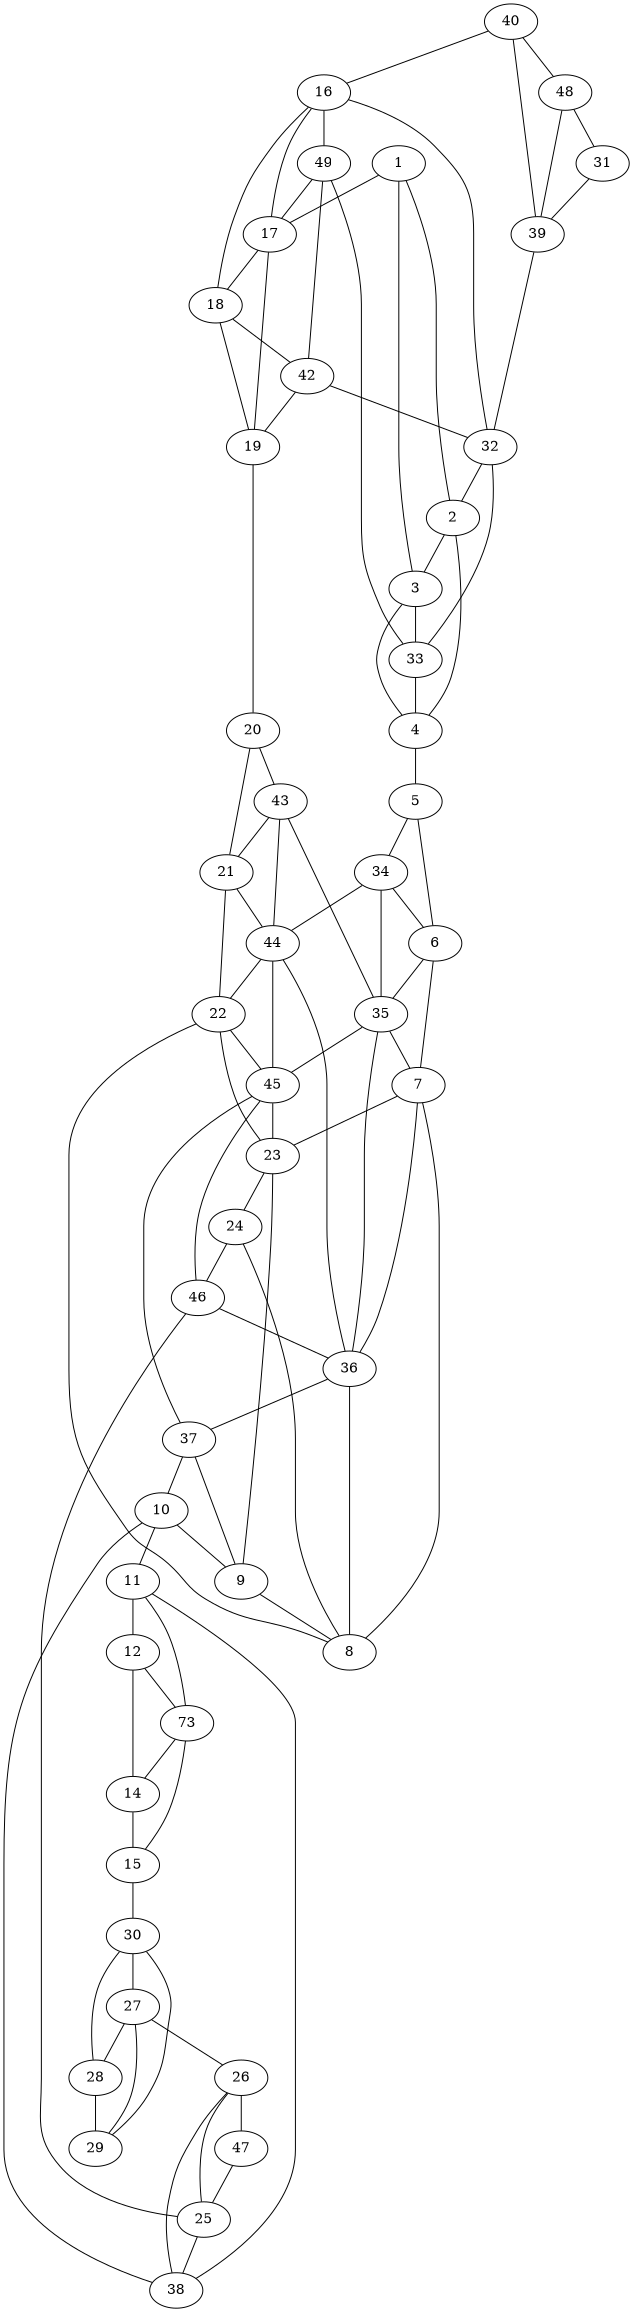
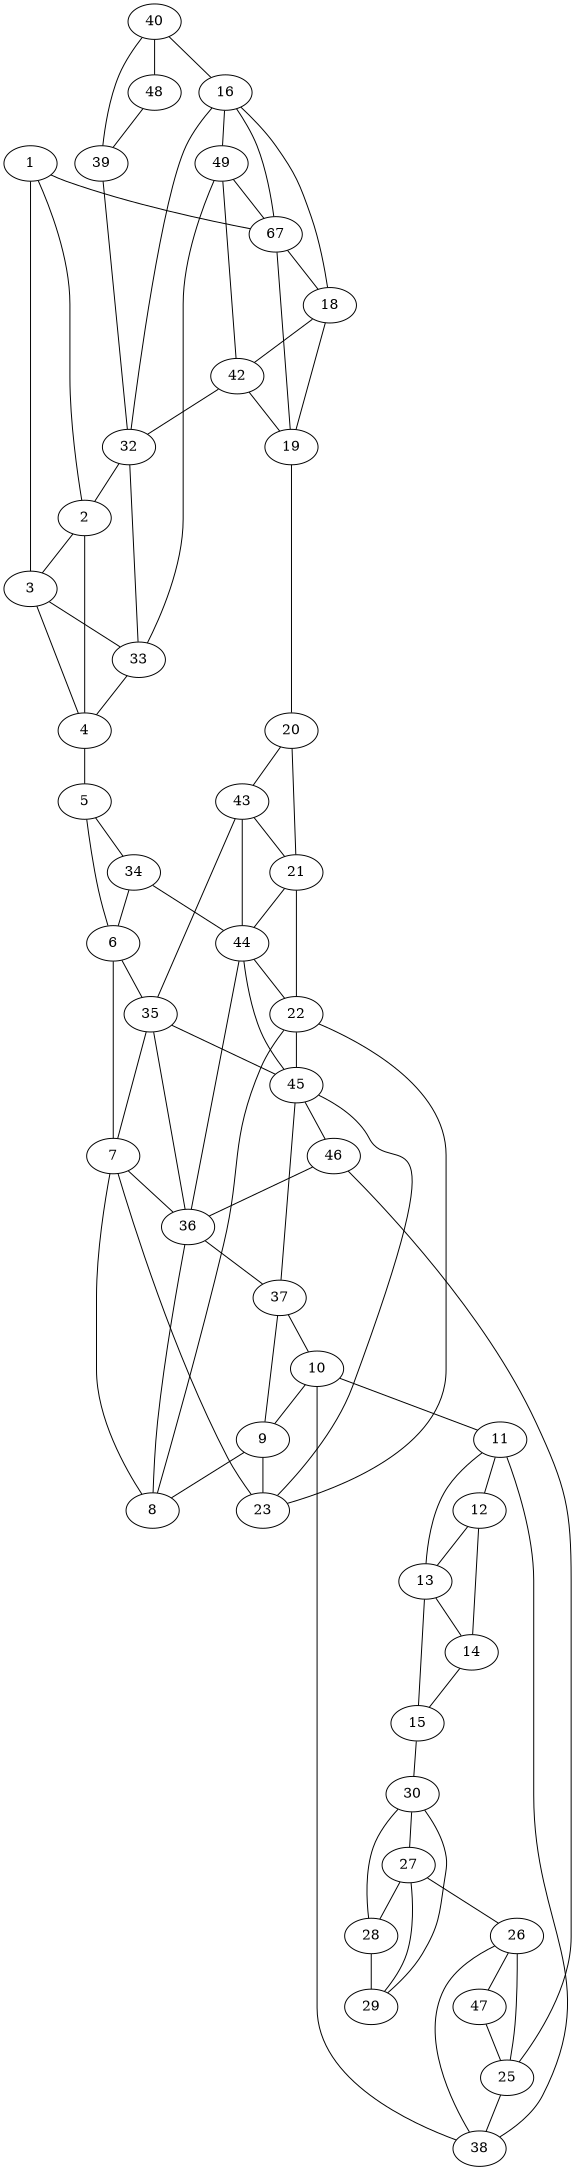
(603, 163) -> none
(270, 234) -> (276, 234)
(381, 943) -> none
(235, 1227) -> none
(187, 1723) -> (425, 1581)
